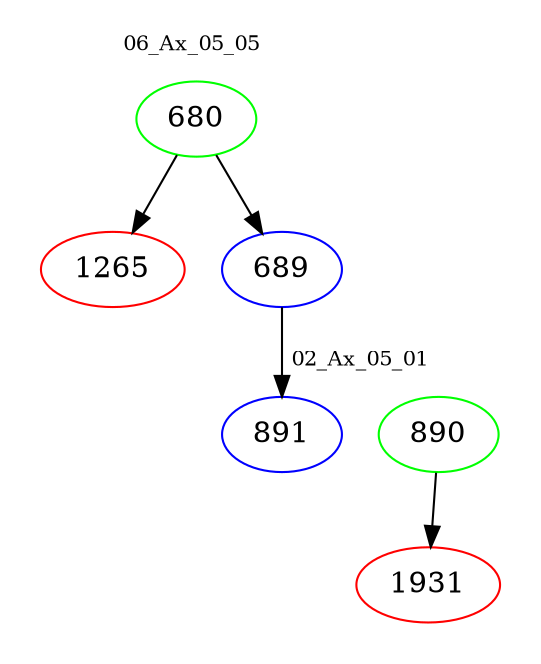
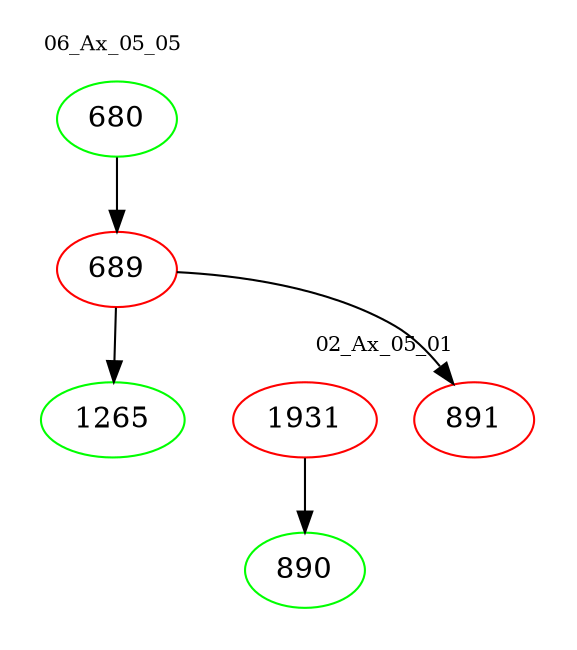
(160, 184) -> (115, 334)
(113, 269) -> (113, 420)
(282, 269) -> (117, 269)
(282, 434) -> (474, 420)
(434, 499) -> (305, 485)
